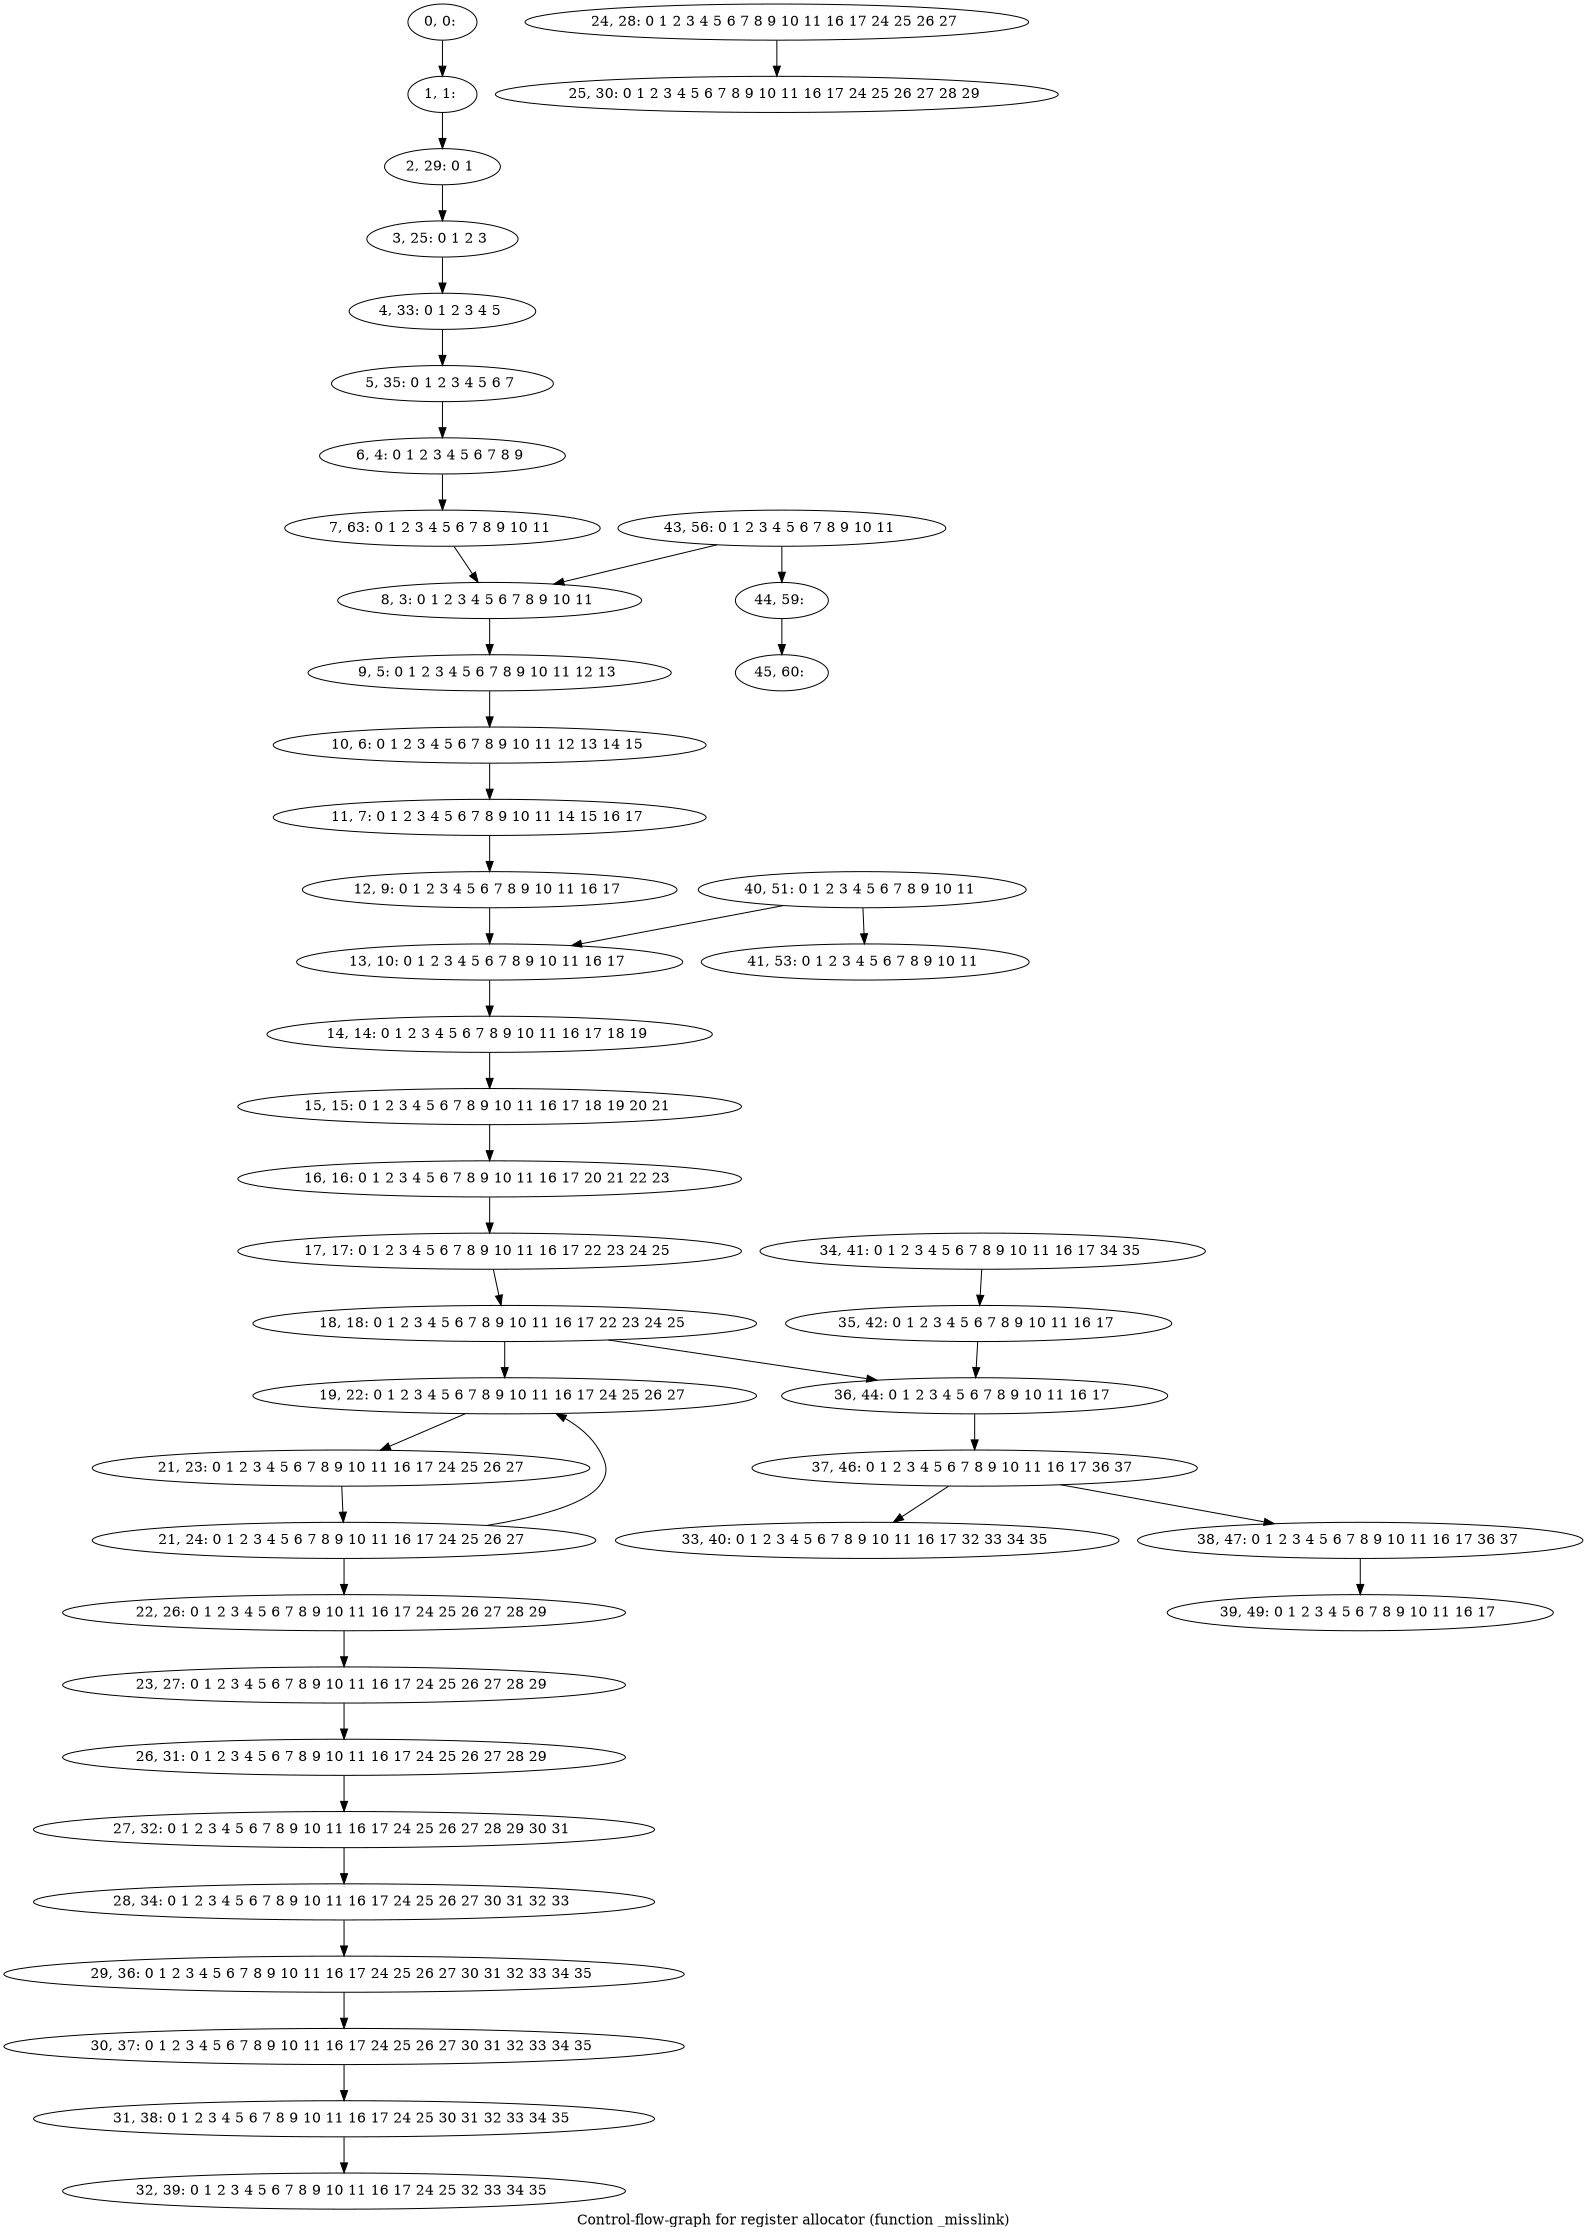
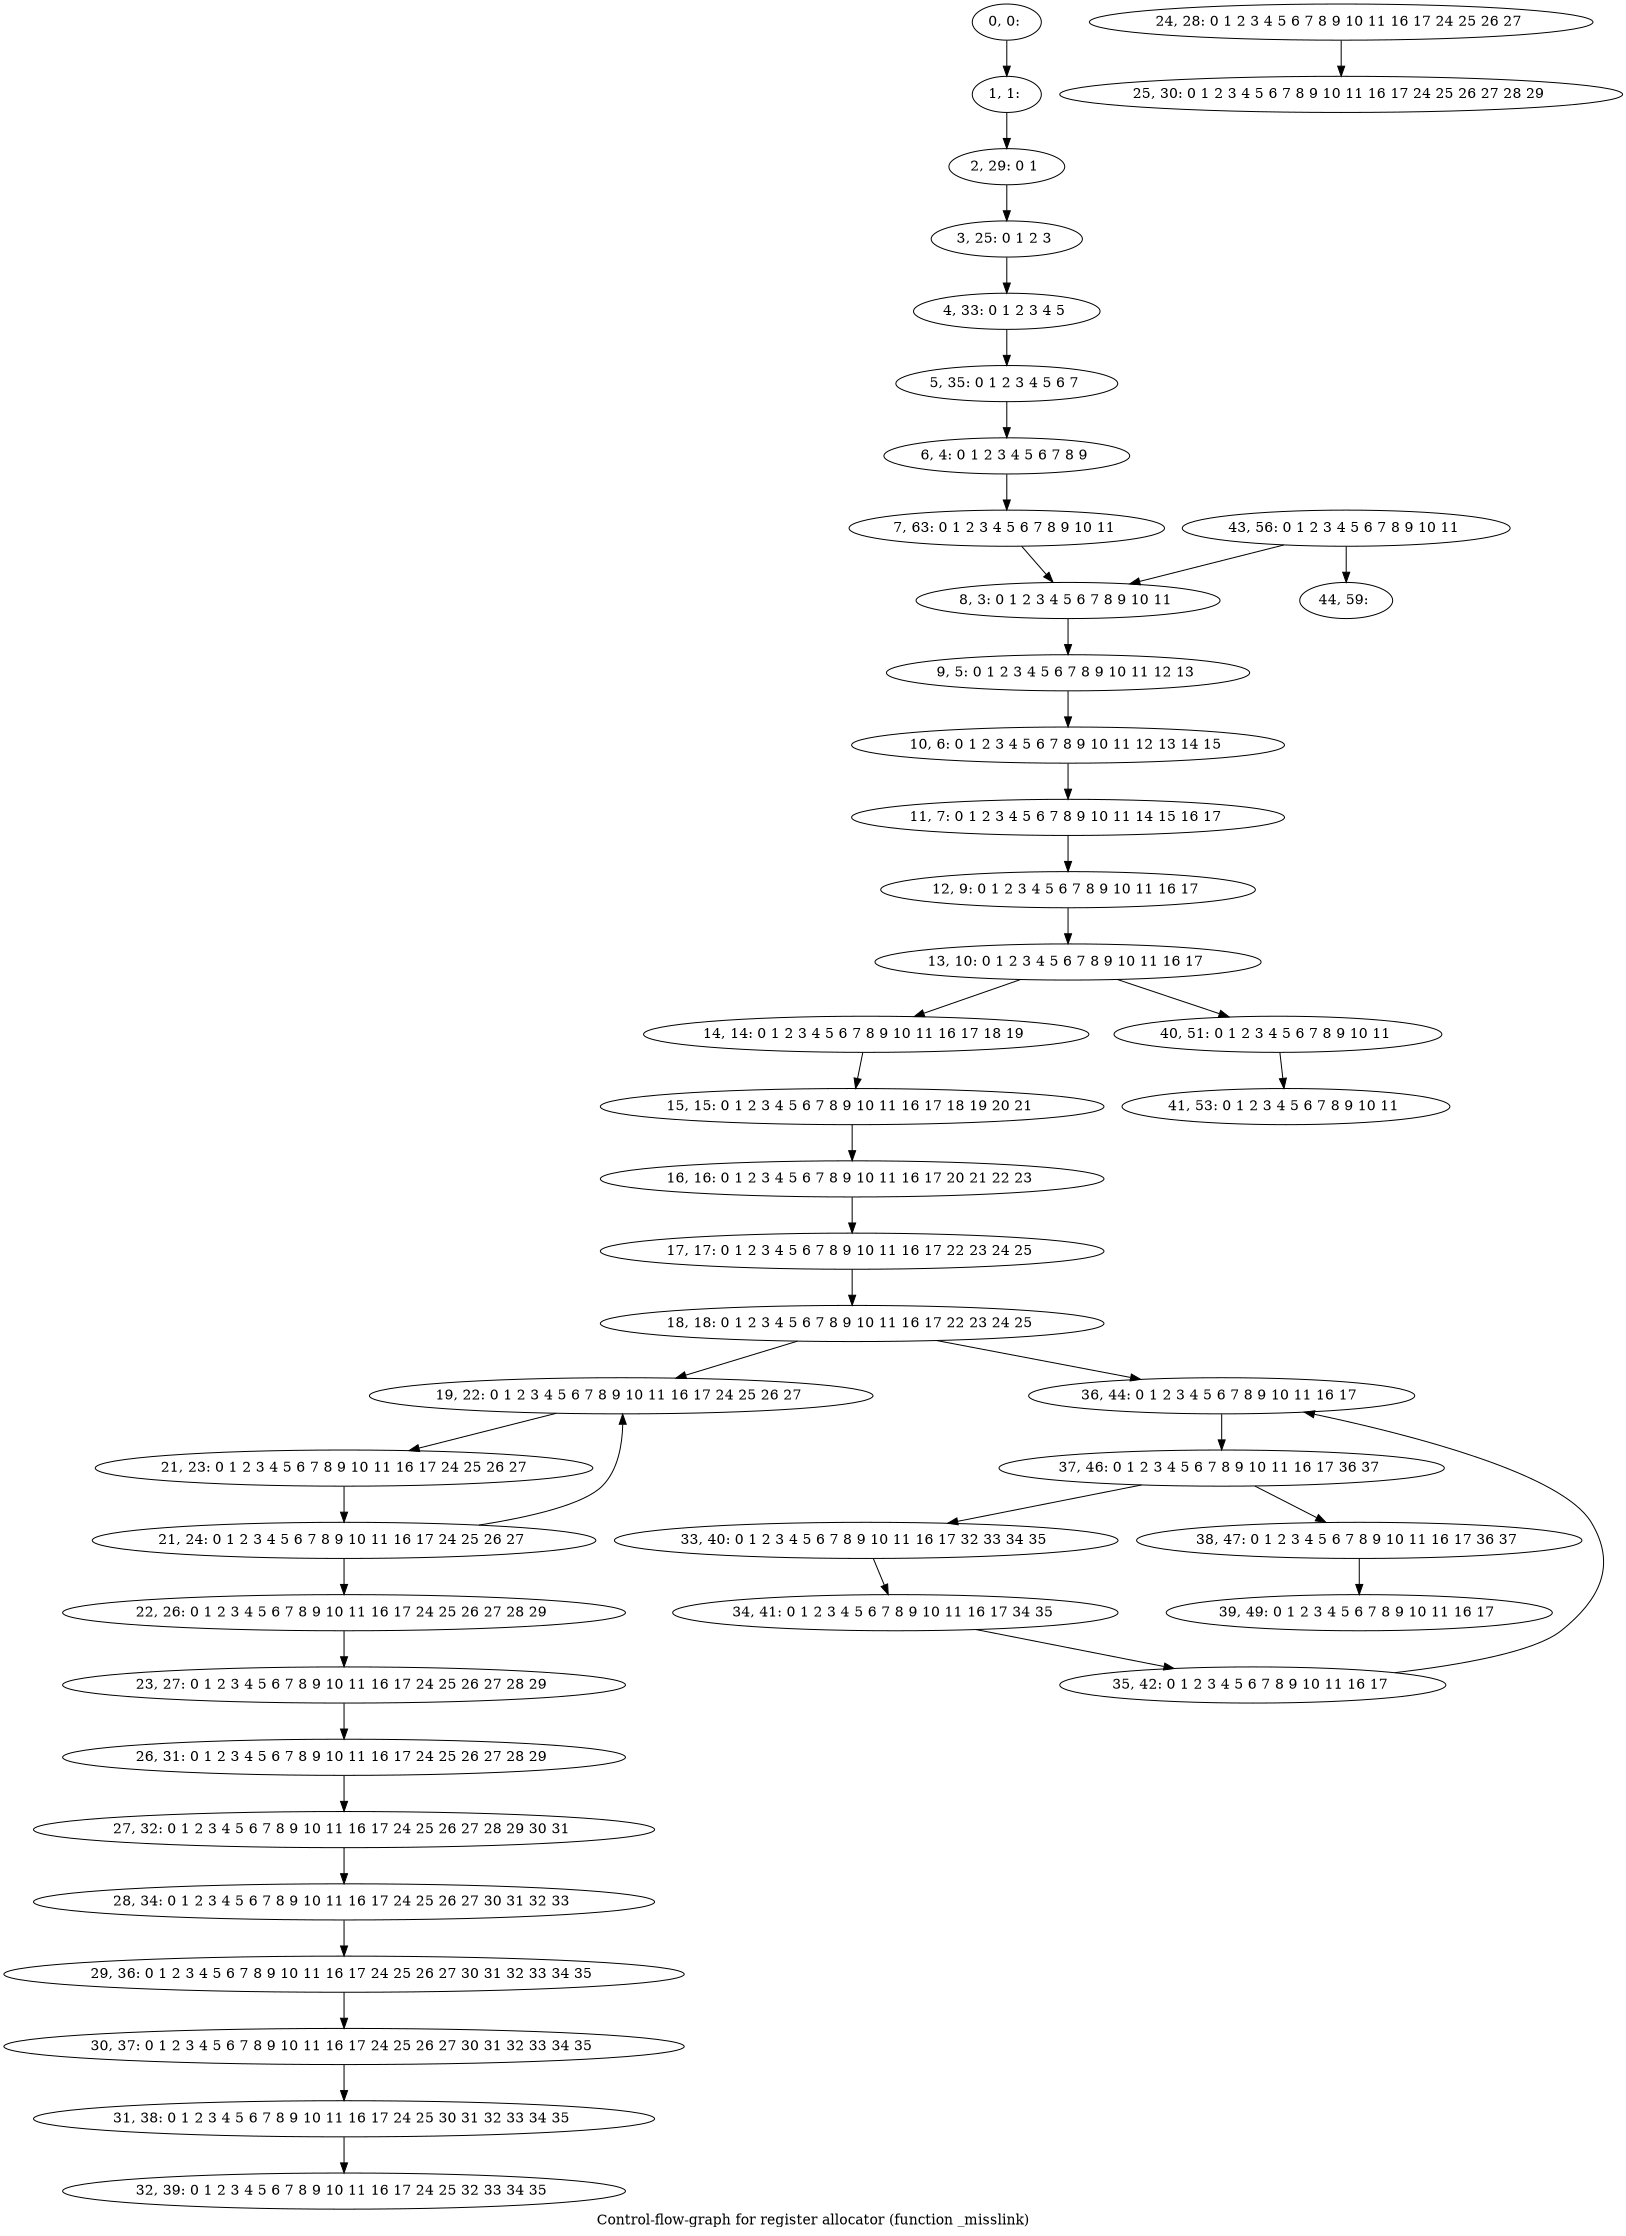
(782, 673) -> none
(682, 925) -> (1168, 997)
none -> (879, 1572)
